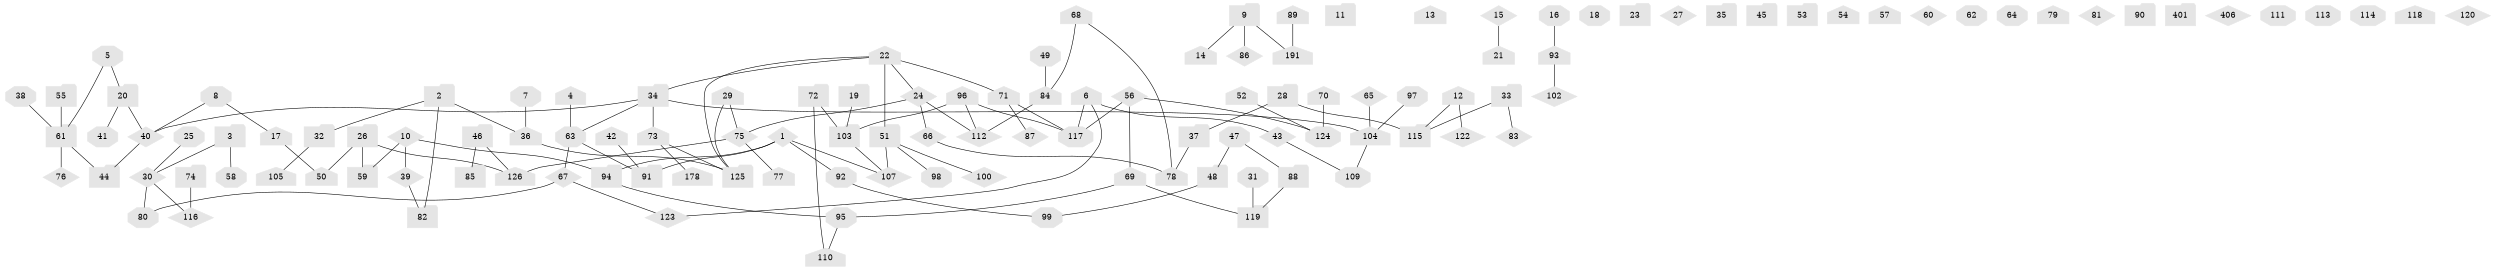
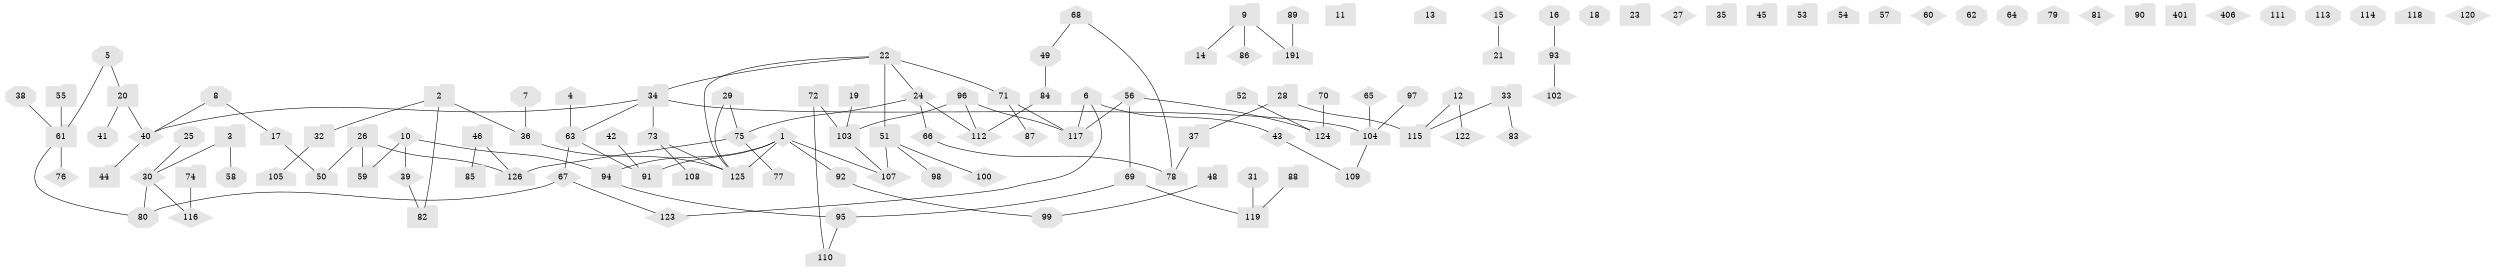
(1068, 58) -> (1061, 35)
(1234, 137) -> none
none -> (763, 155)
(83, 157) -> (59, 200)
(692, 177) -> (692, 177)
